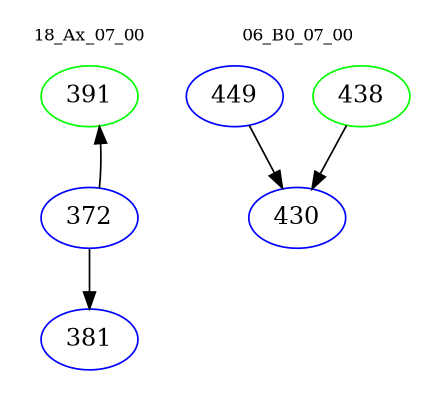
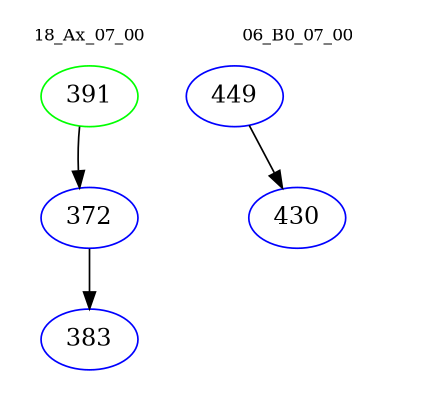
(361, 96) -> none
(101, 166) -> (78, 149)
(90, 339) -> (90, 339)
